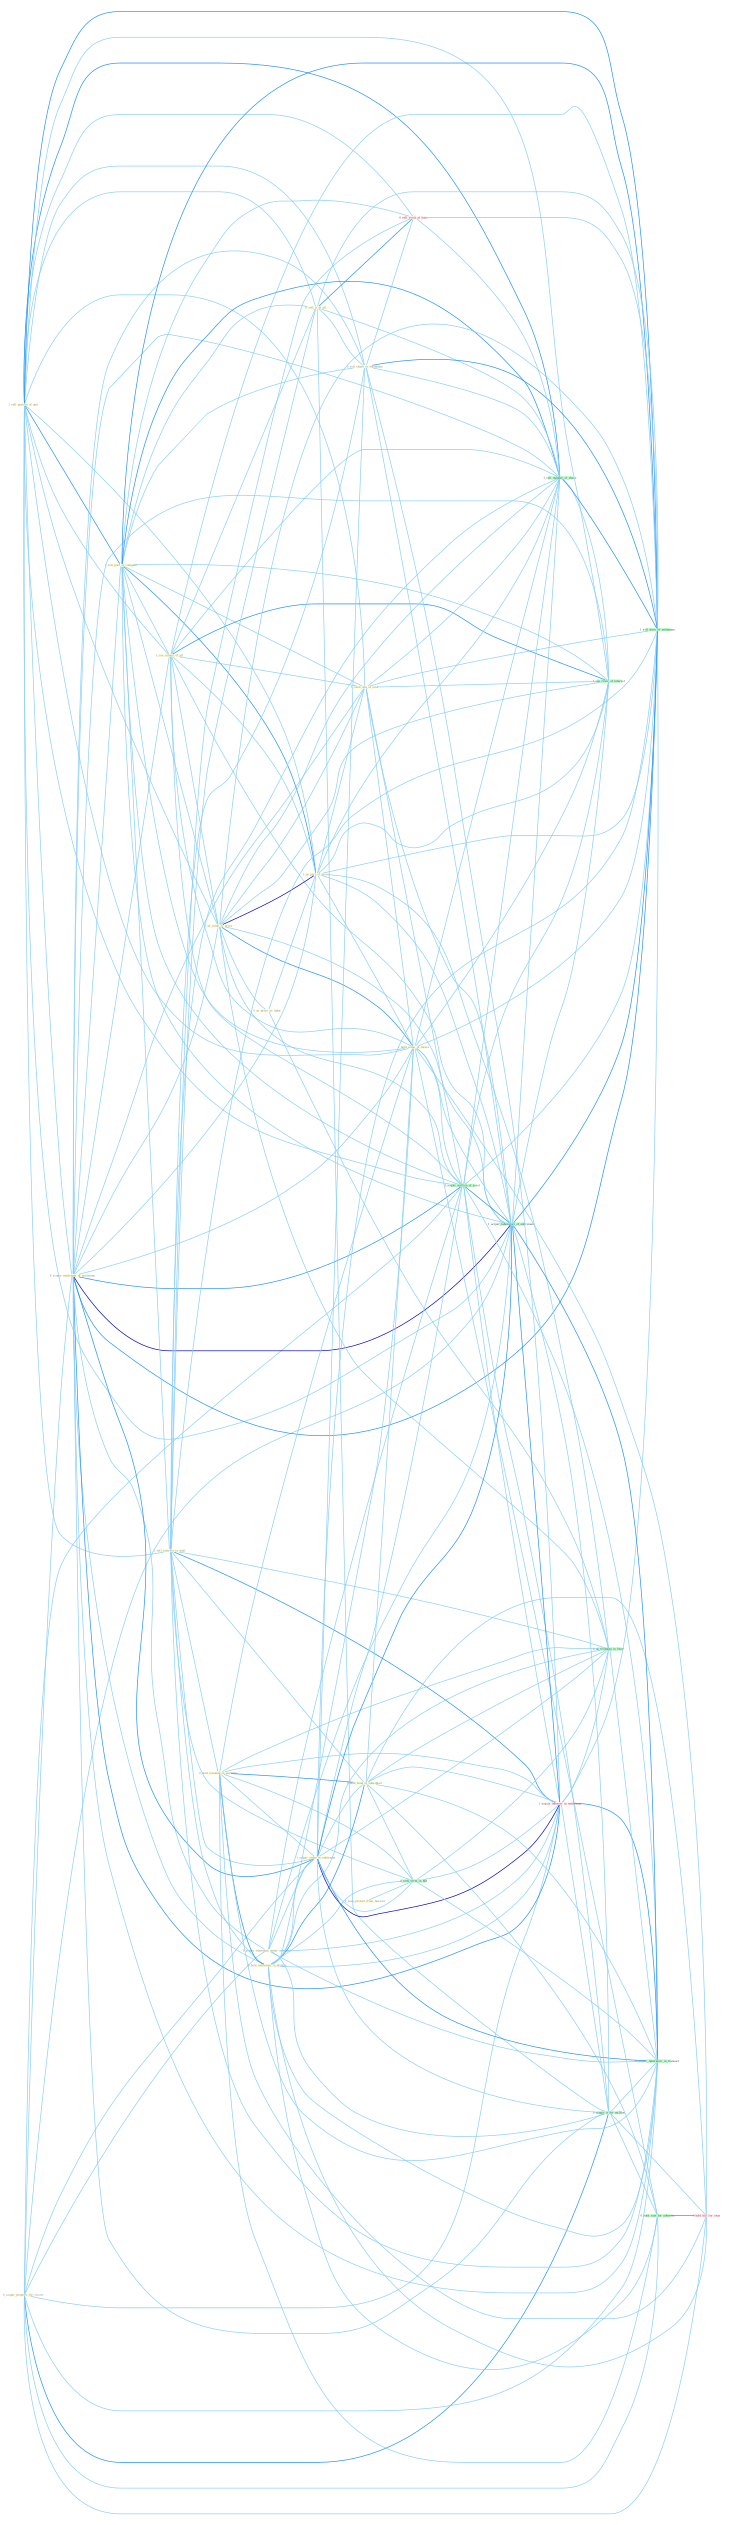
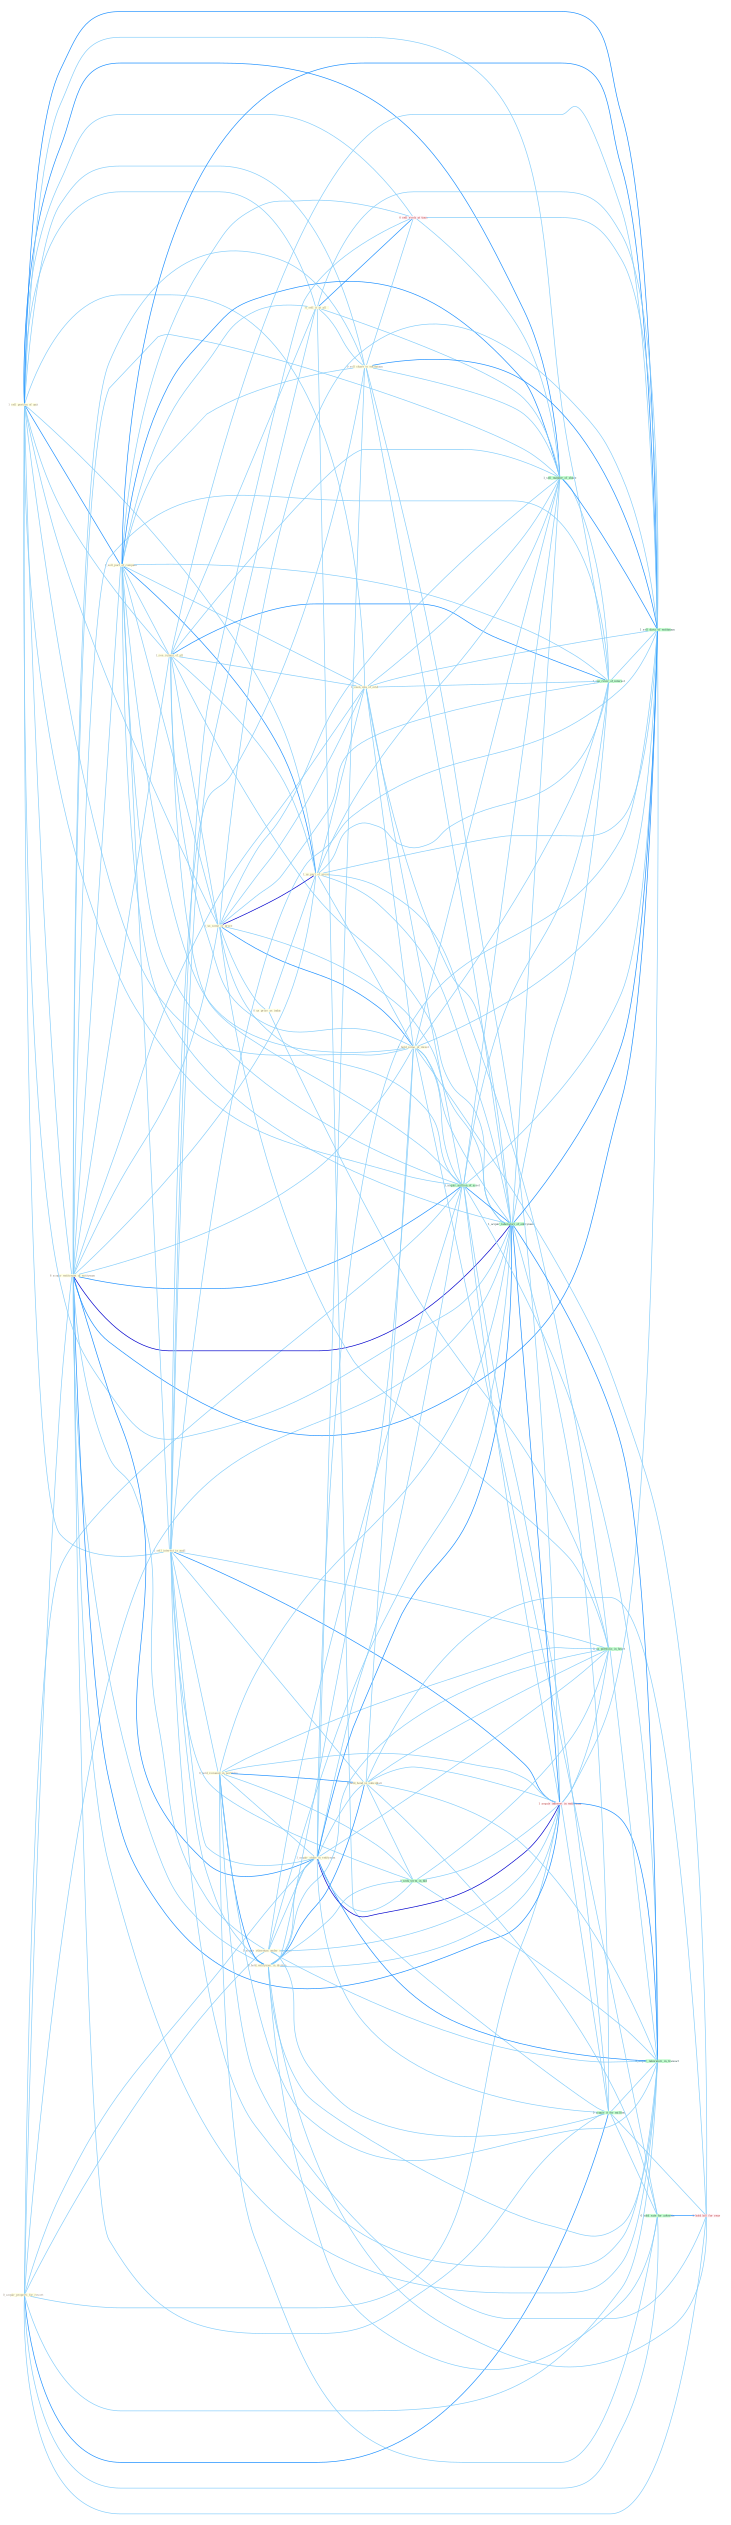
none -> (634, 655)
(201, 947) -> none
(305, 1407) -> (377, 1521)
(609, 1649) -> (609, 1649)
(365, 1901) -> none
